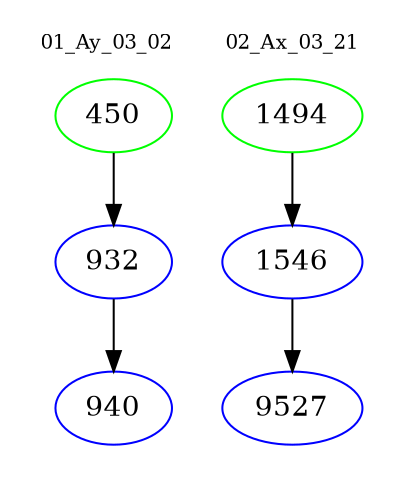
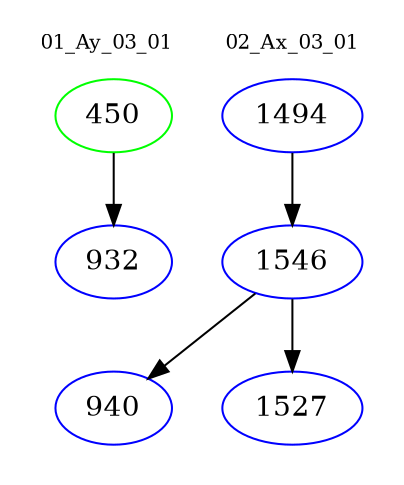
(107, 44) -> (107, 44)
(292, 44) -> (292, 44)
(292, 116) -> (292, 116)
(114, 325) -> (219, 322)
(292, 408) -> (292, 408)
